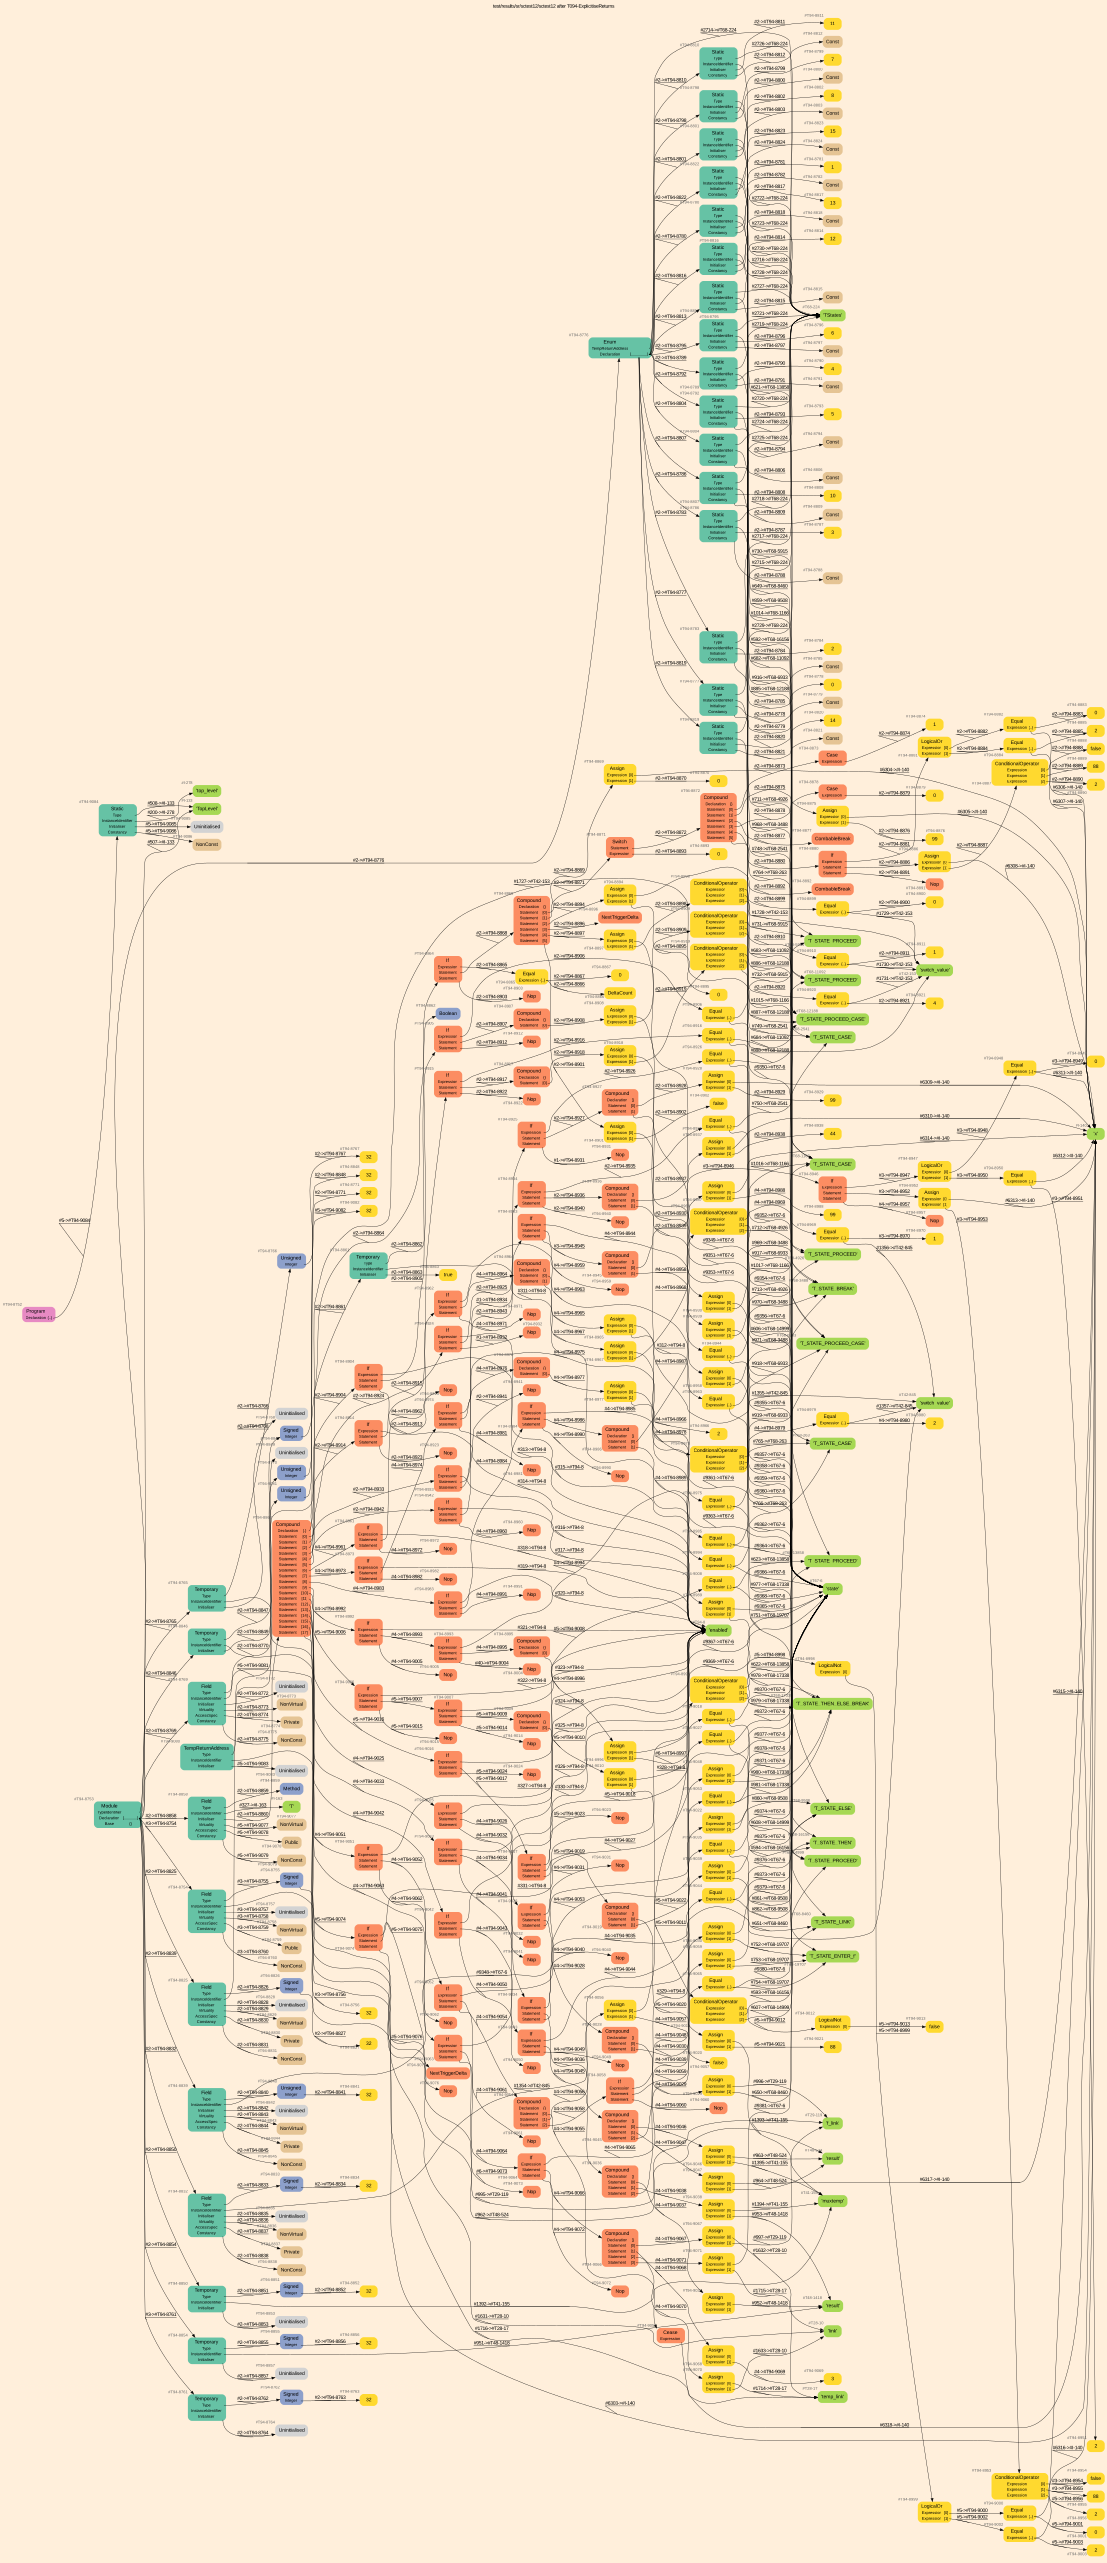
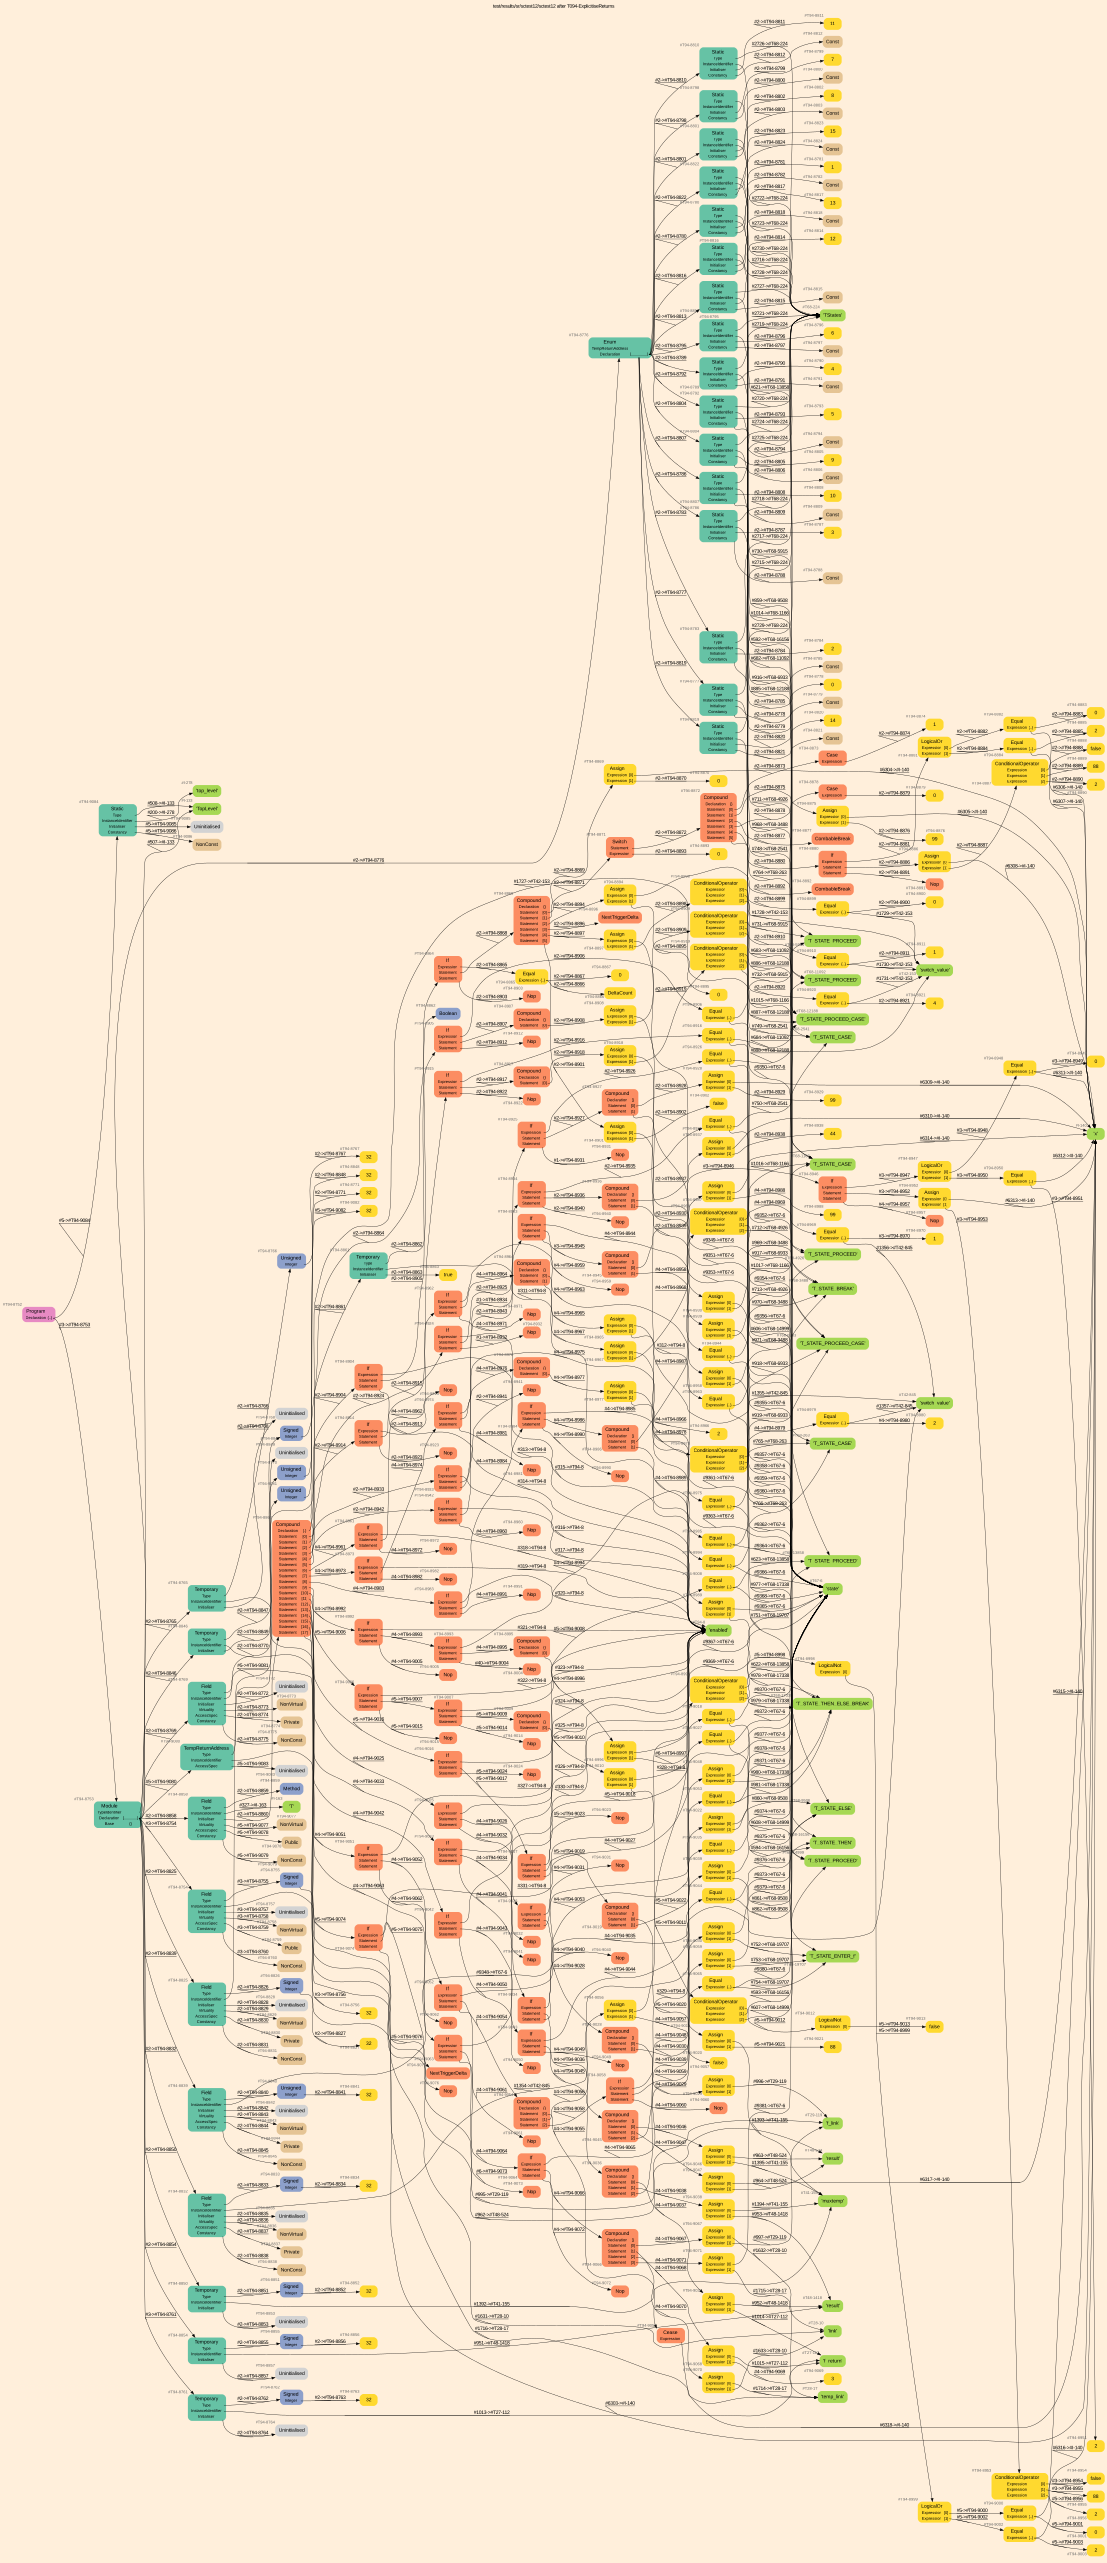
(725, 35) -> none
none -> (833, 460)
none -> (95, 1556)
(206, 1766) -> (206, 1766)
none -> (163, 1795)
(833, 1922) -> none
none -> (833, 2361)
